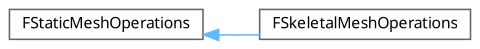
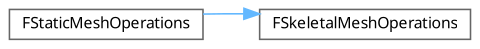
(239, 35) -> (223, 14)
